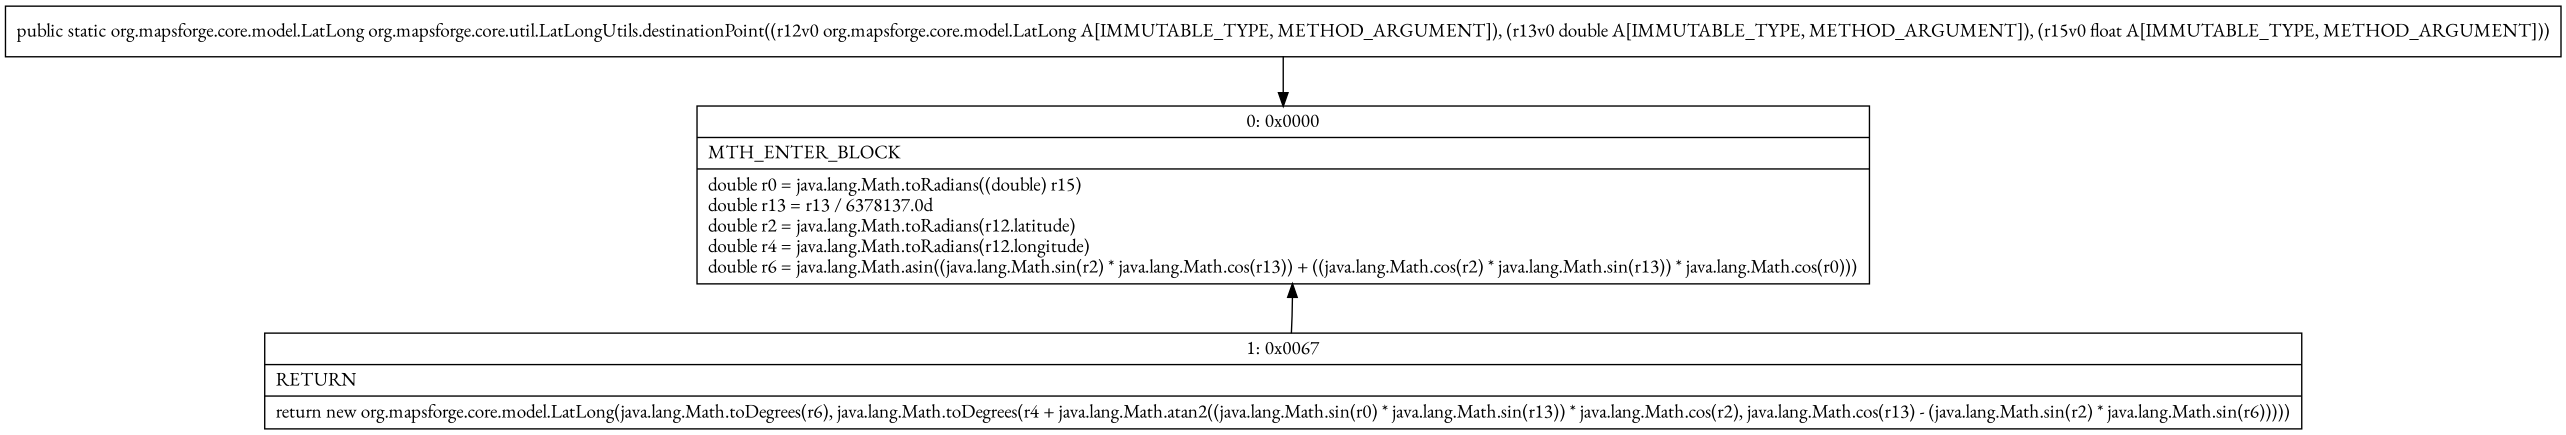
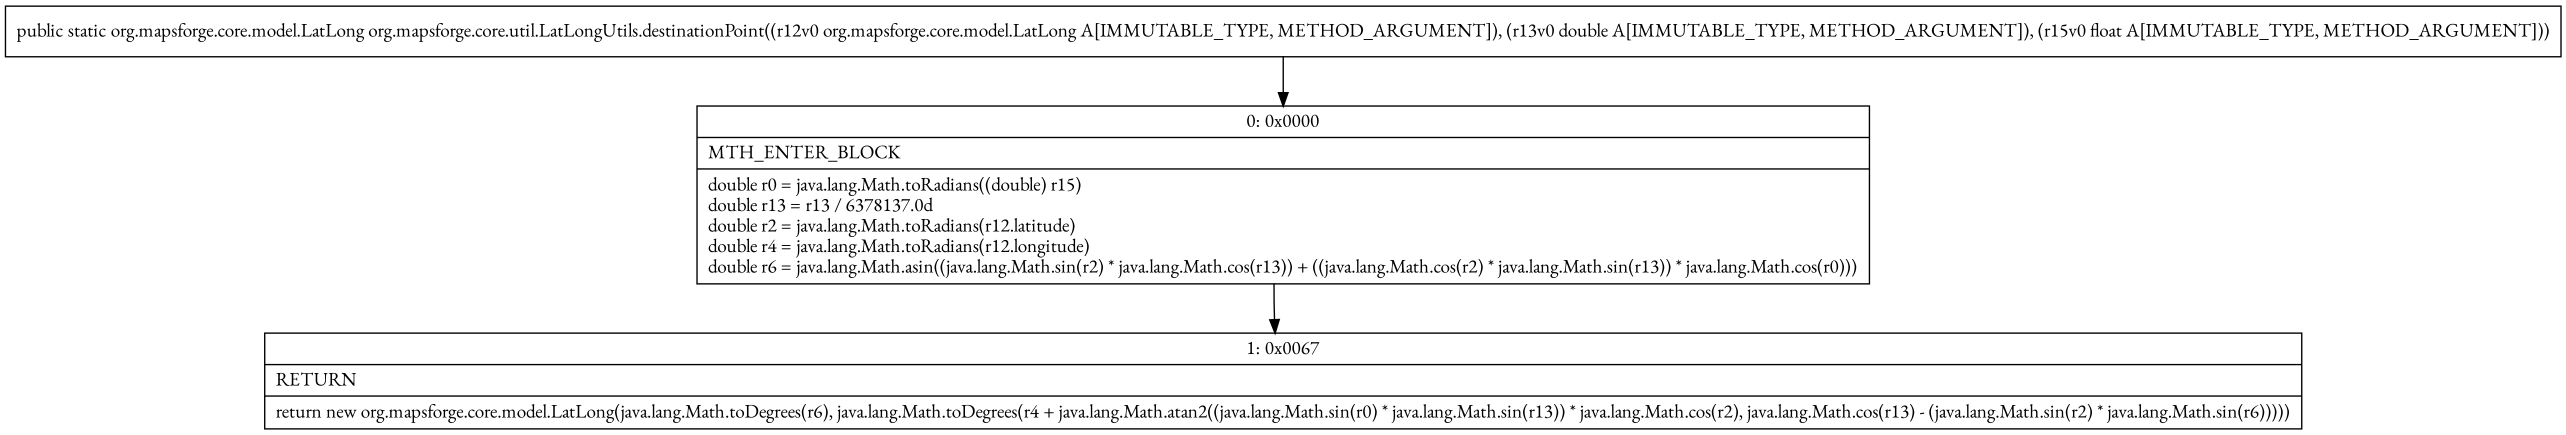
(1292, 316) -> (1274, 302)
